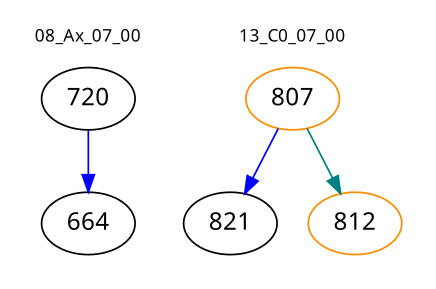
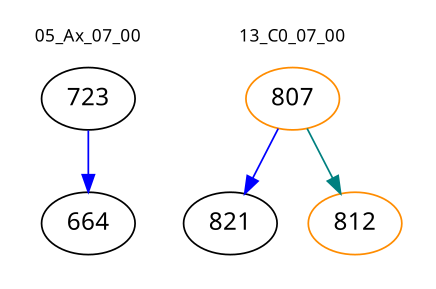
(88, 37) -> (88, 37)
(88, 99) -> (88, 99)
